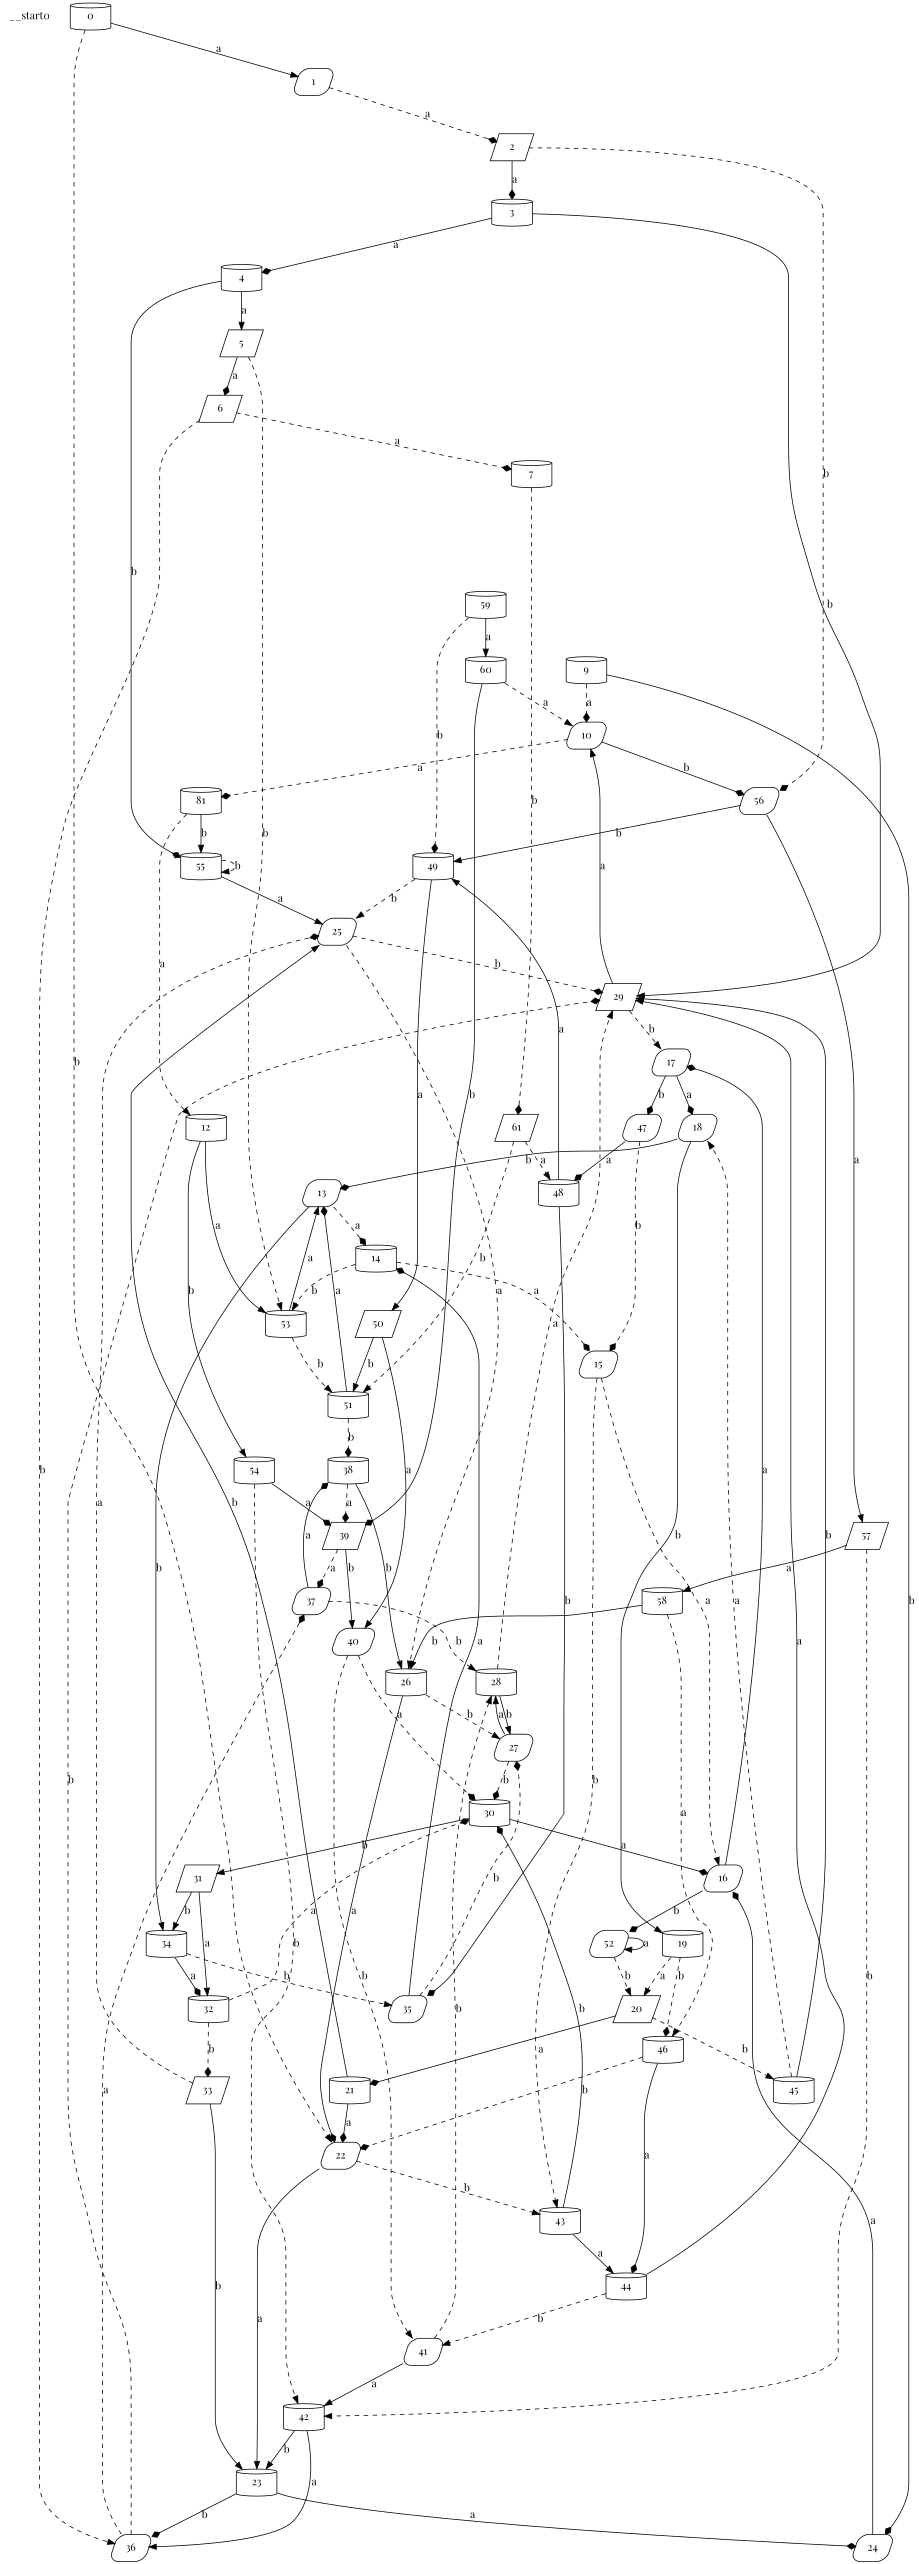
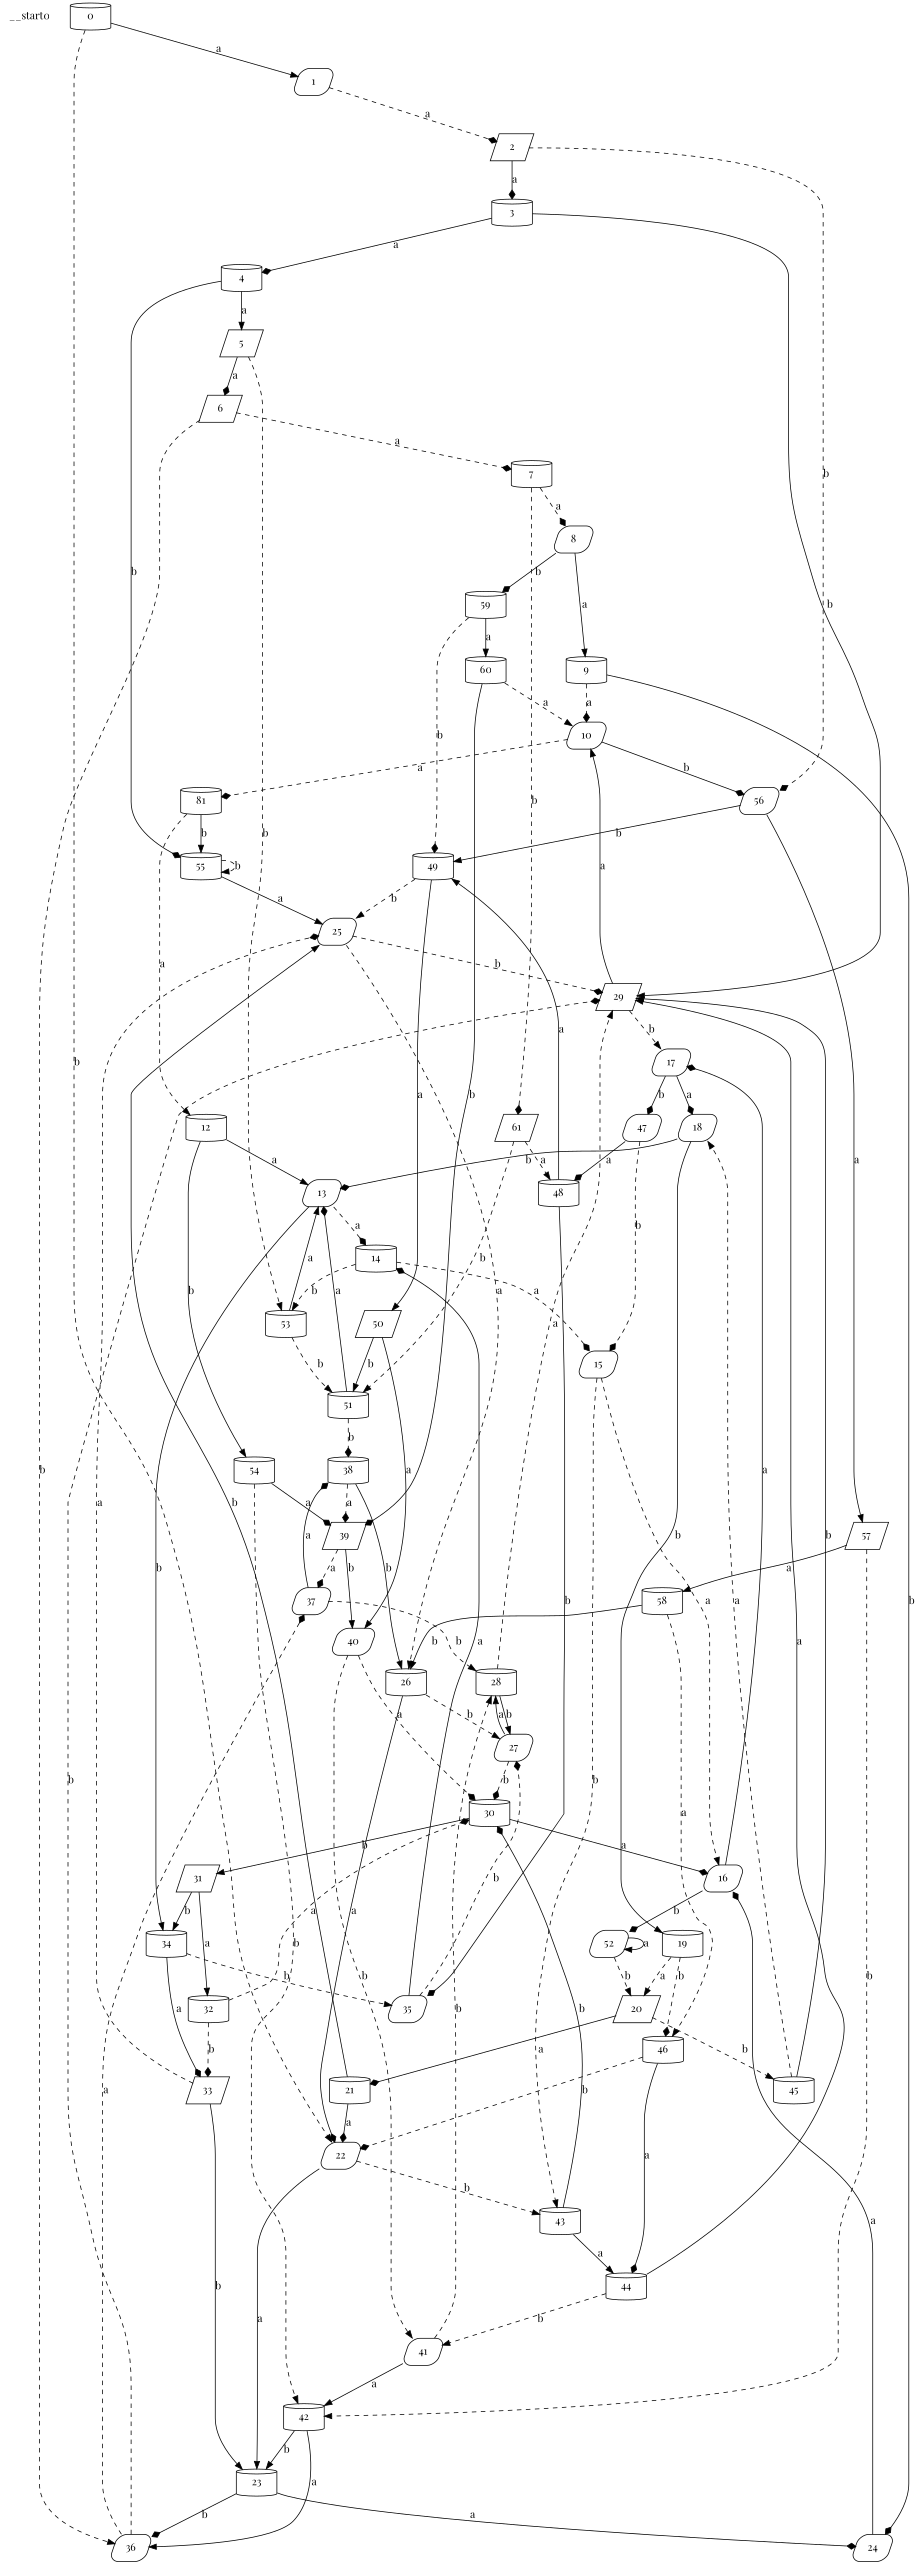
none -> (574, 539)
(215, 1231) -> (264, 1160)
(185, 1973) -> (174, 2015)
